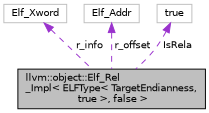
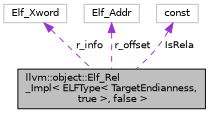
(174, 14) -> (177, 14)
